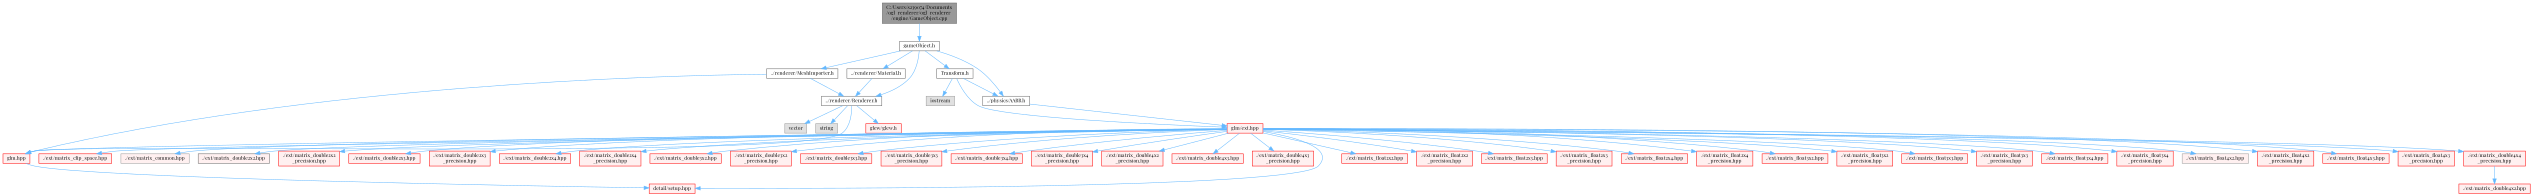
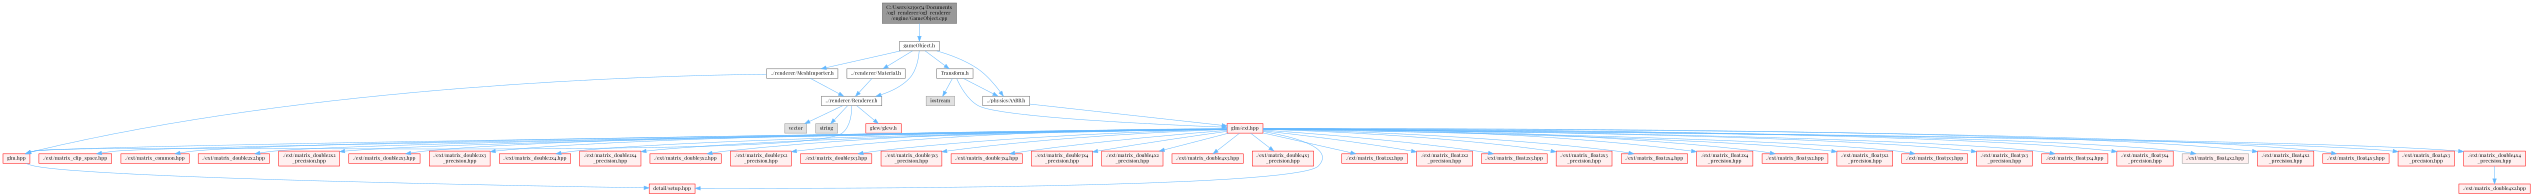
(155, 159) -> (155, 159)
(234, 159) -> (234, 159)
